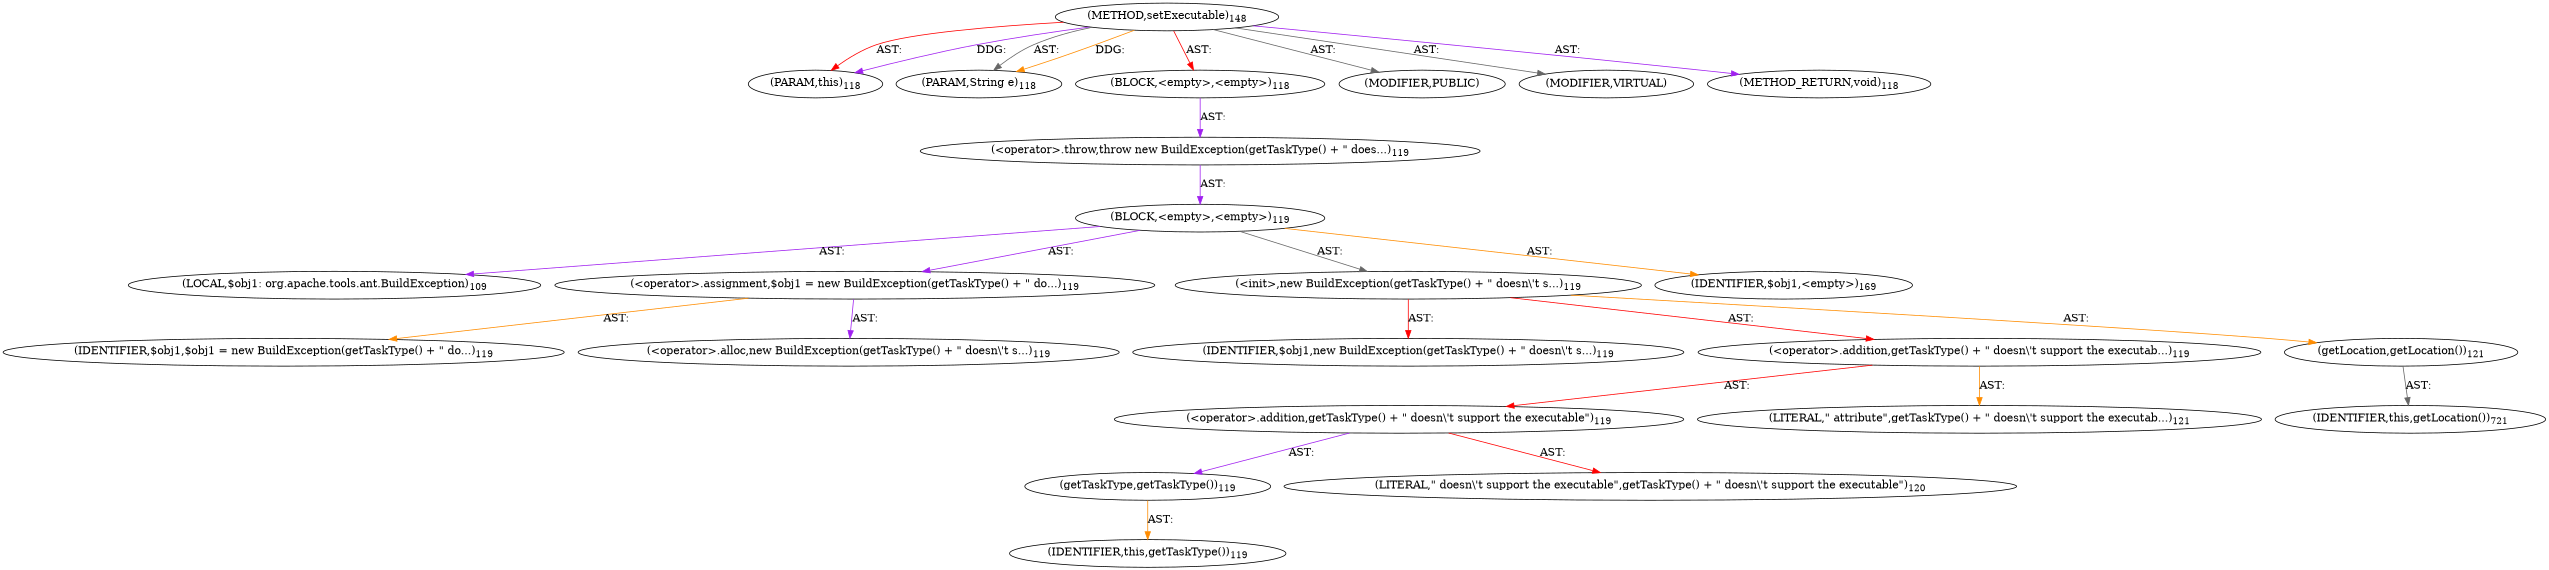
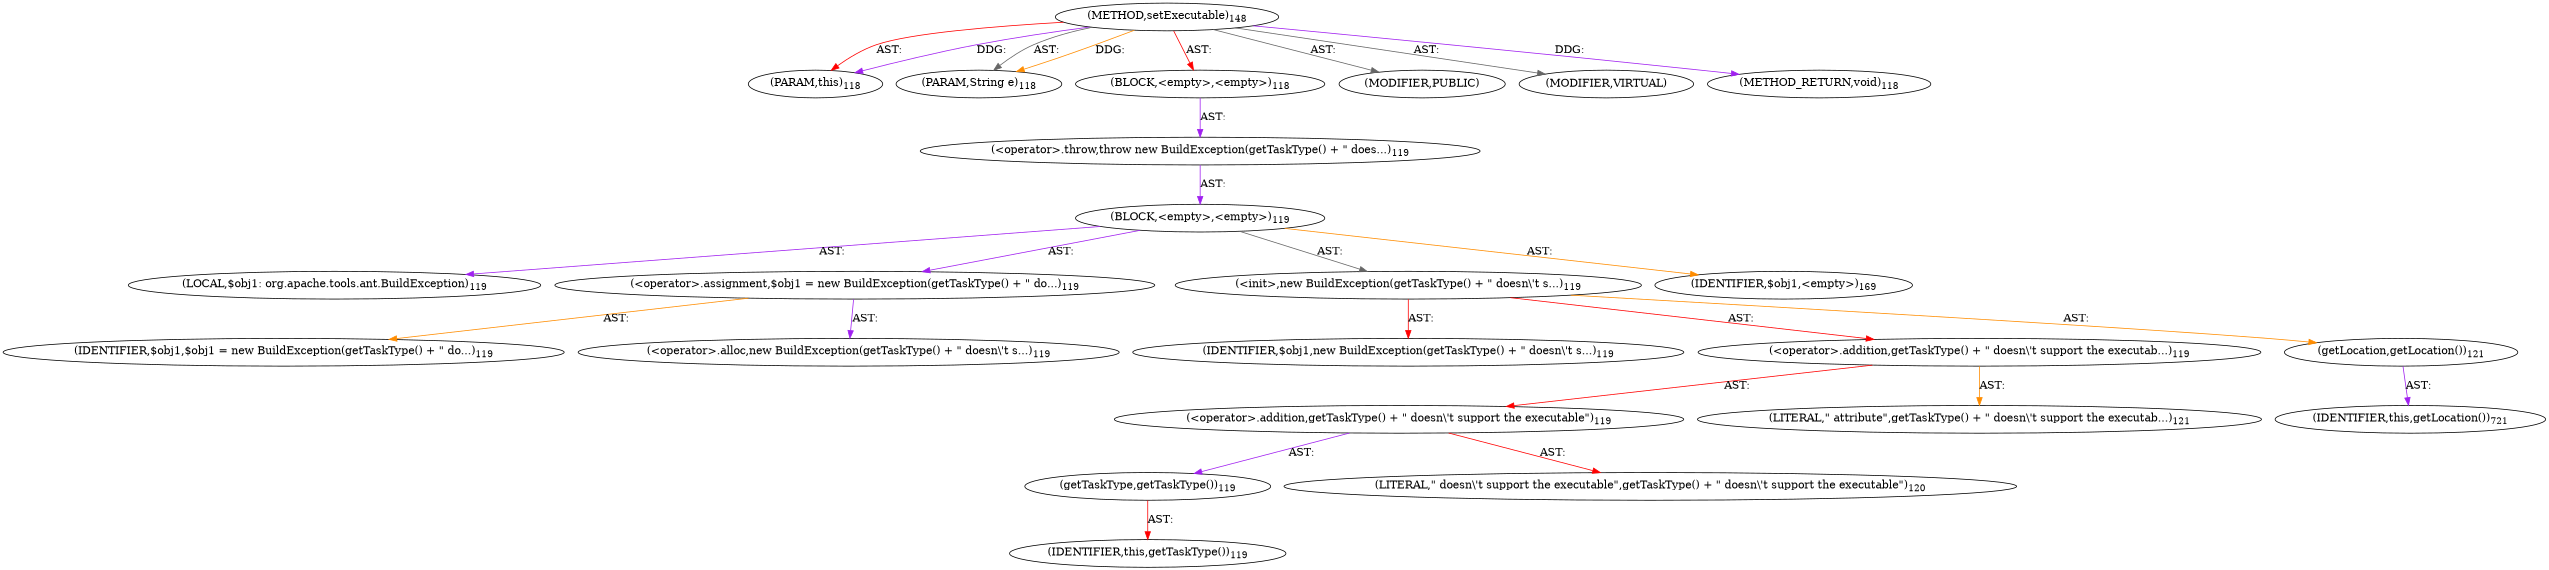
(1569, 50) -> (1571, 50)
(478, 284) -> (478, 284)
(2405, 382) -> (2405, 382)
(1148, 516) -> (1148, 516)
